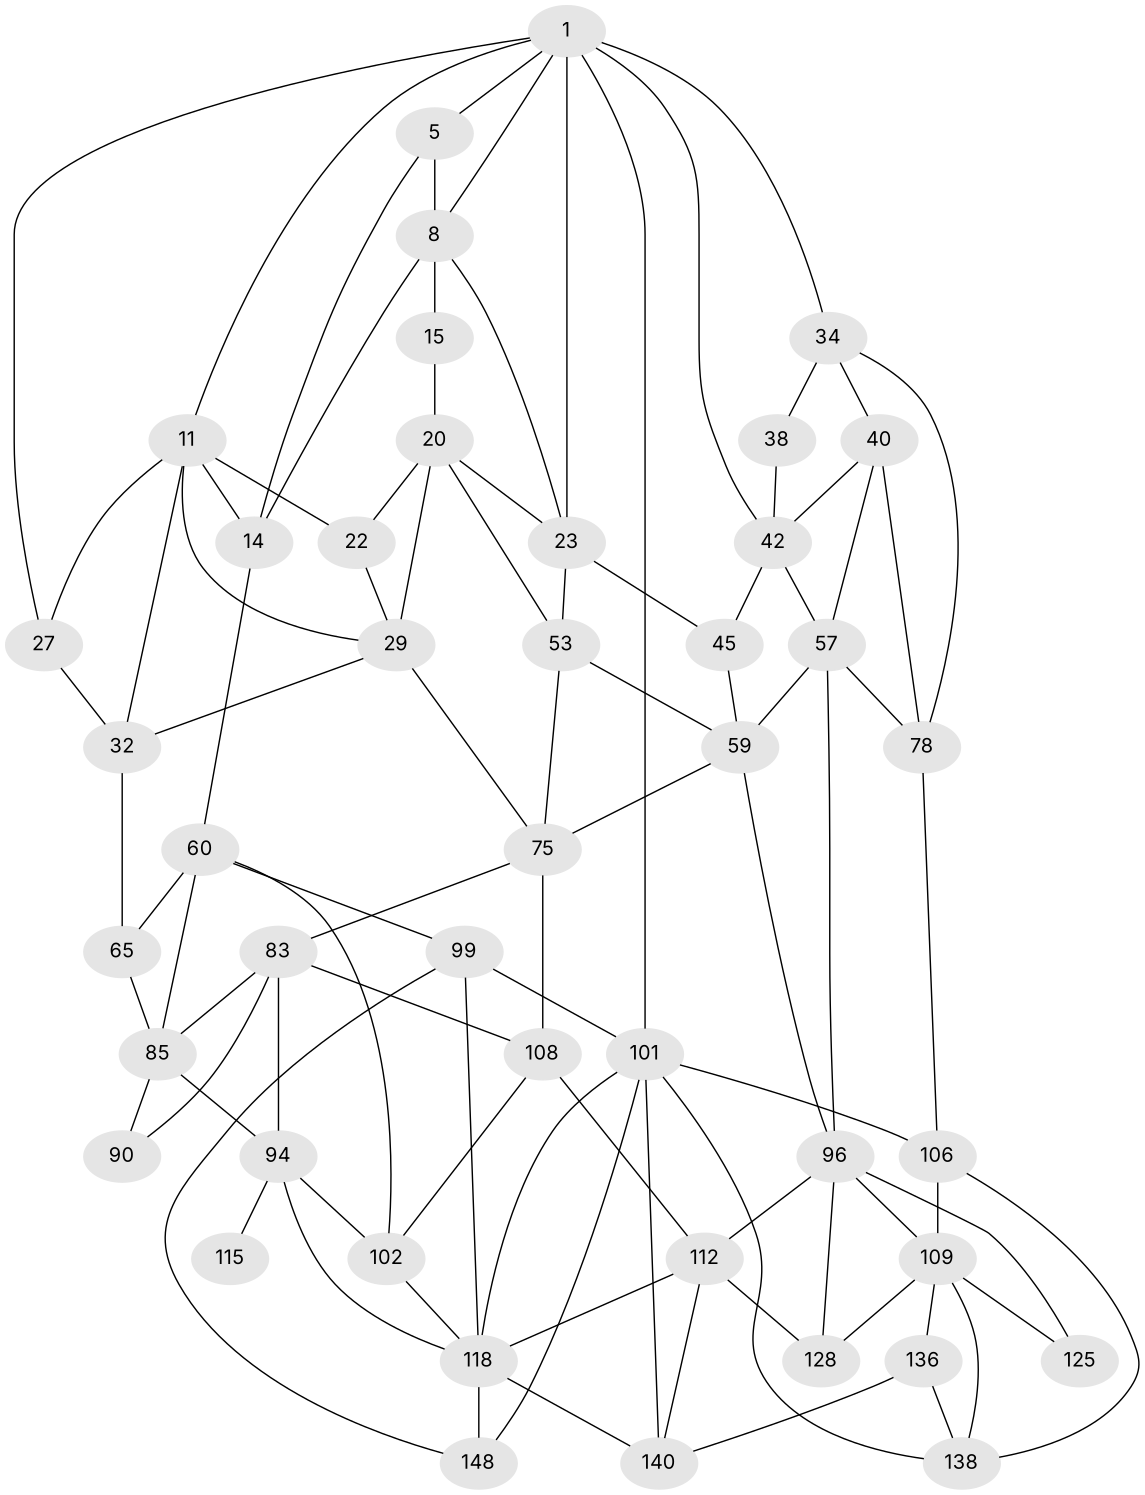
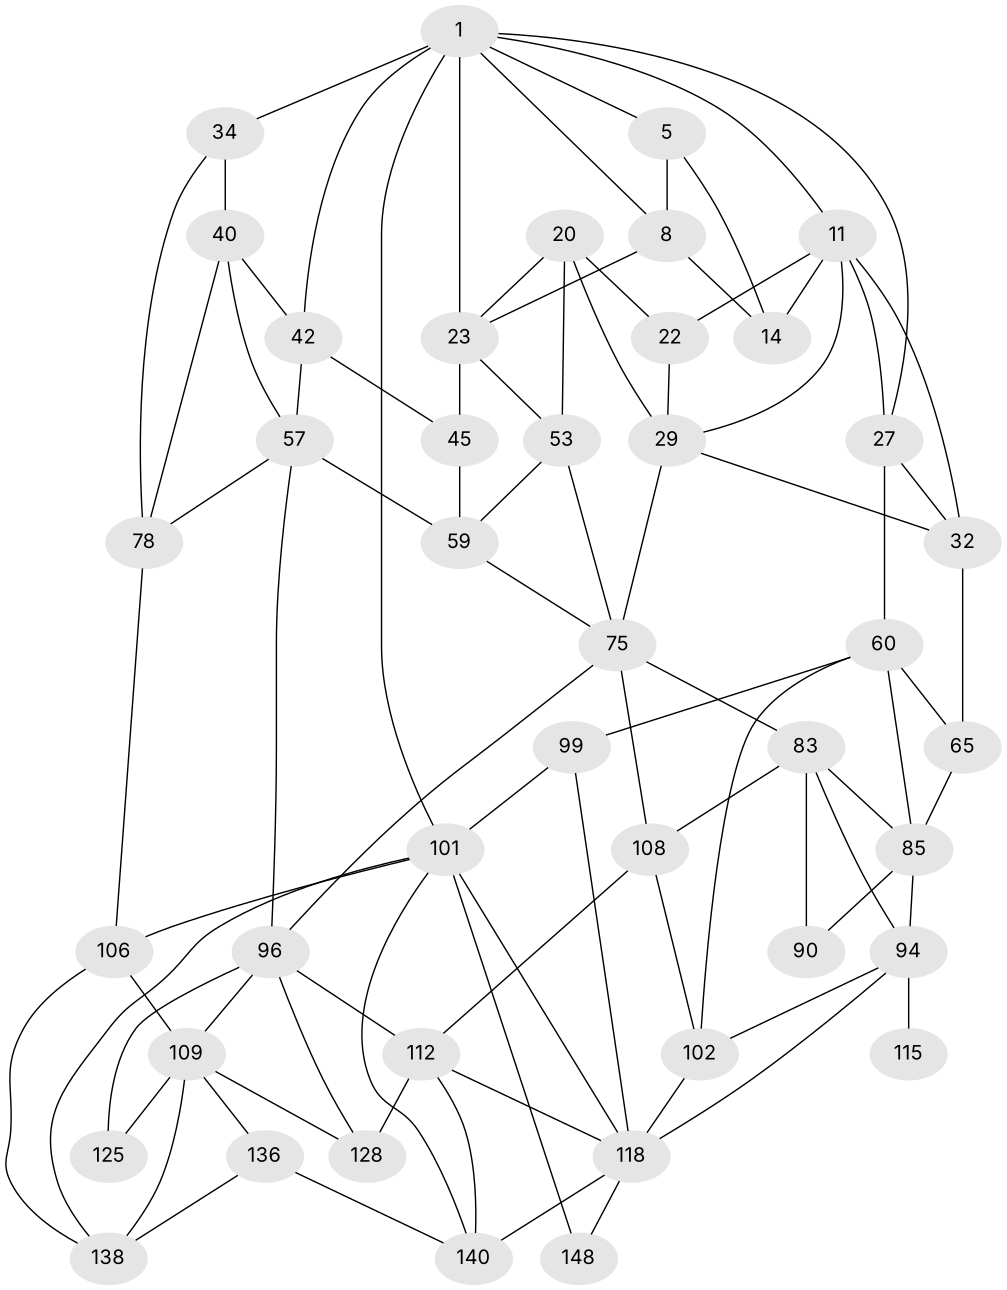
(435, 338) -> none
(777, 440) -> none
(227, 696) -> (885, 543)
(779, 954) -> (434, 789)
(166, 1227) -> none
